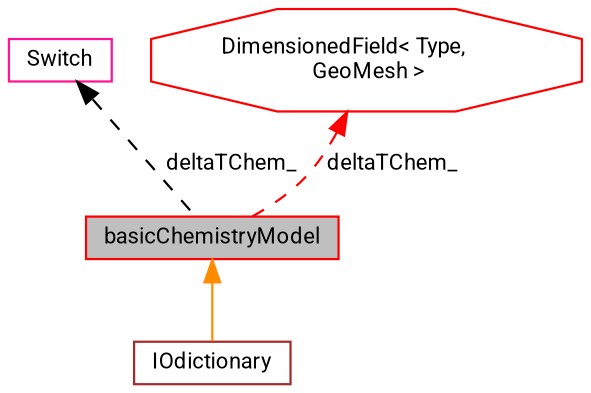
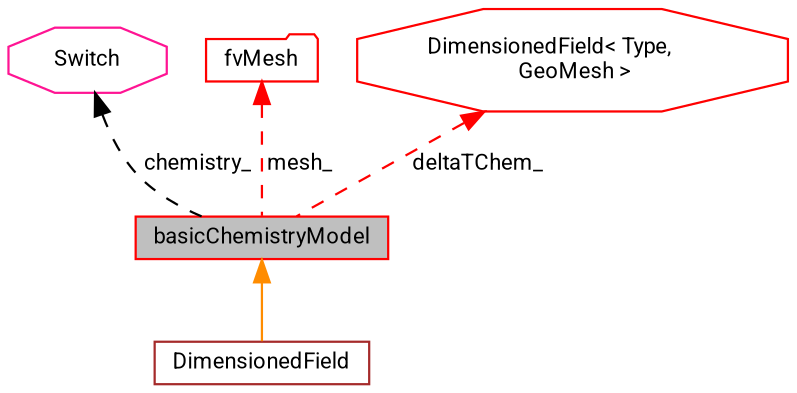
(60, 60) -> (88, 60)
none -> (262, 60)
(229, 164) -> (196, 164)
(212, 363) -> (262, 363)
